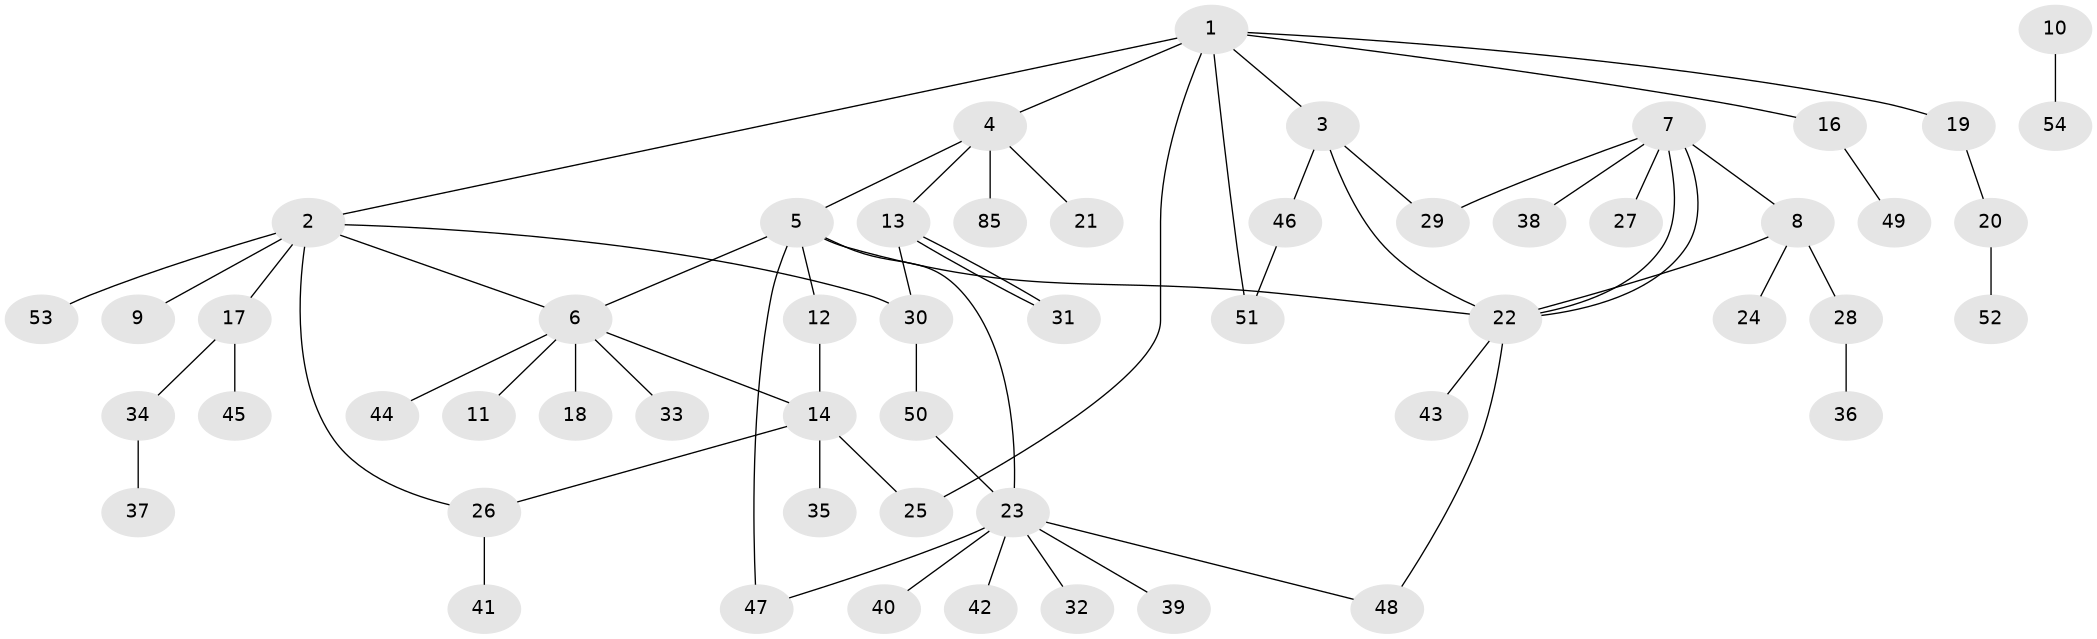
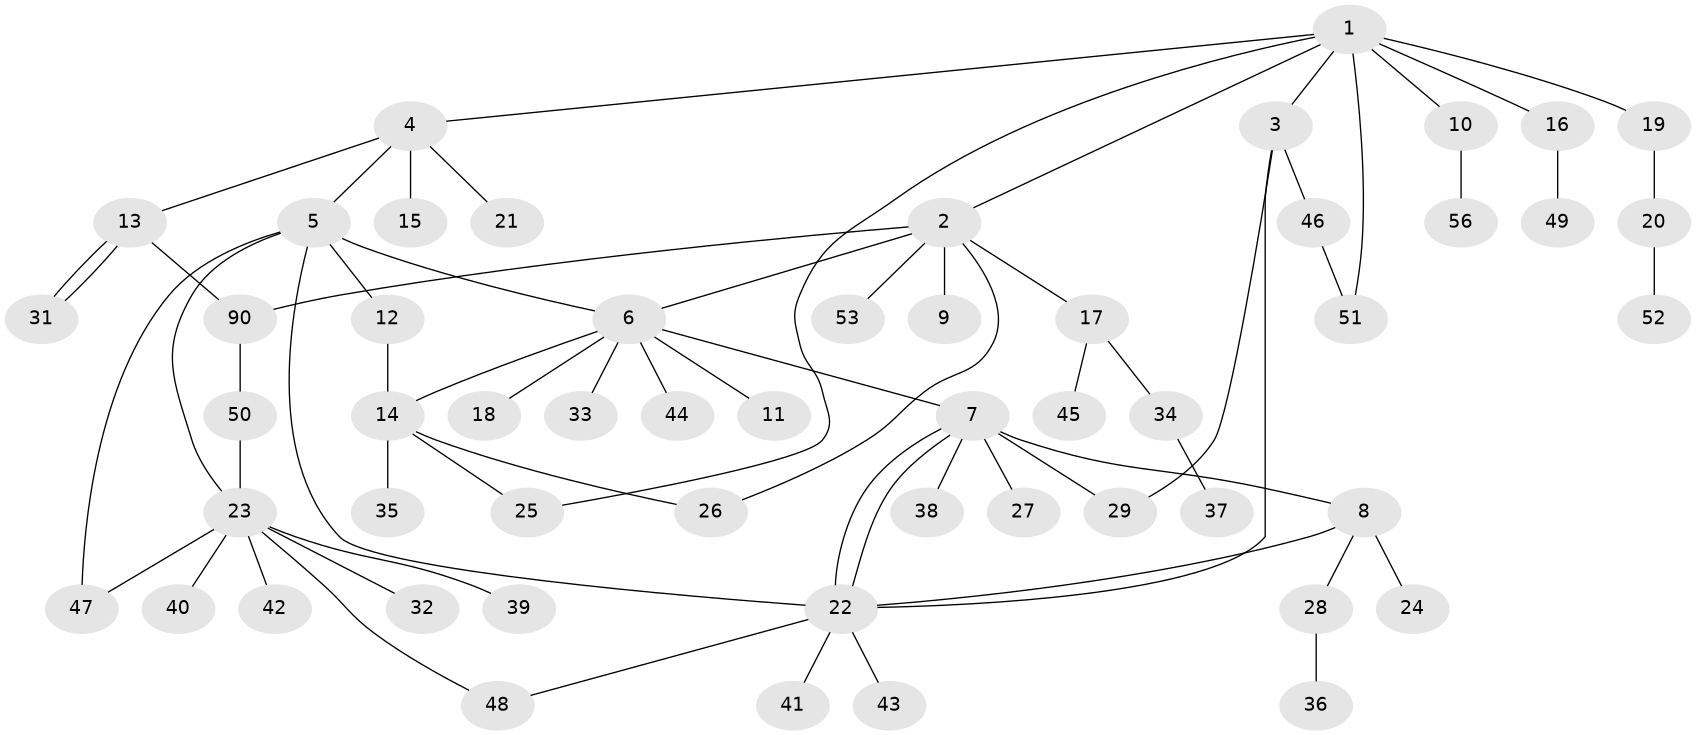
none -> (1406, 78)
(2055, 126) -> (1461, 223)
(990, 223) -> (411, 223)
(916, 319) -> (240, 319)
none -> (801, 368)
(484, 561) -> (817, 657)
